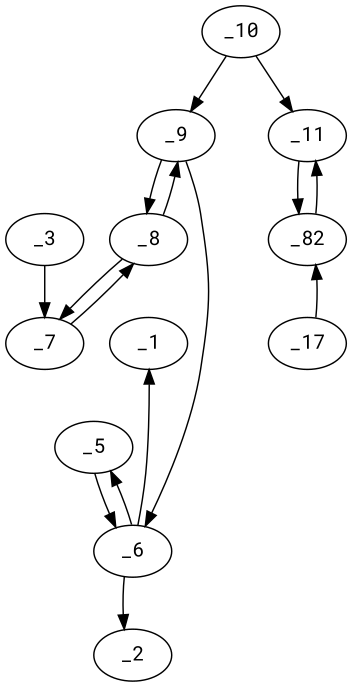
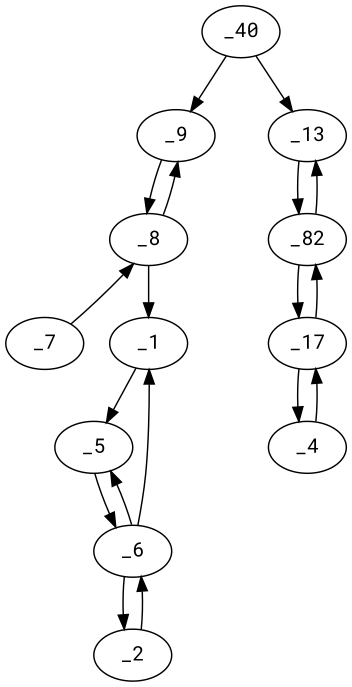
(241, 32) -> (241, 32)
(307, 136) -> (307, 136)
(45, 240) -> none
(96, 283) -> (149, 284)
none -> (298, 284)
(205, 340) -> (142, 610)
none -> (125, 389)
none -> (307, 447)
